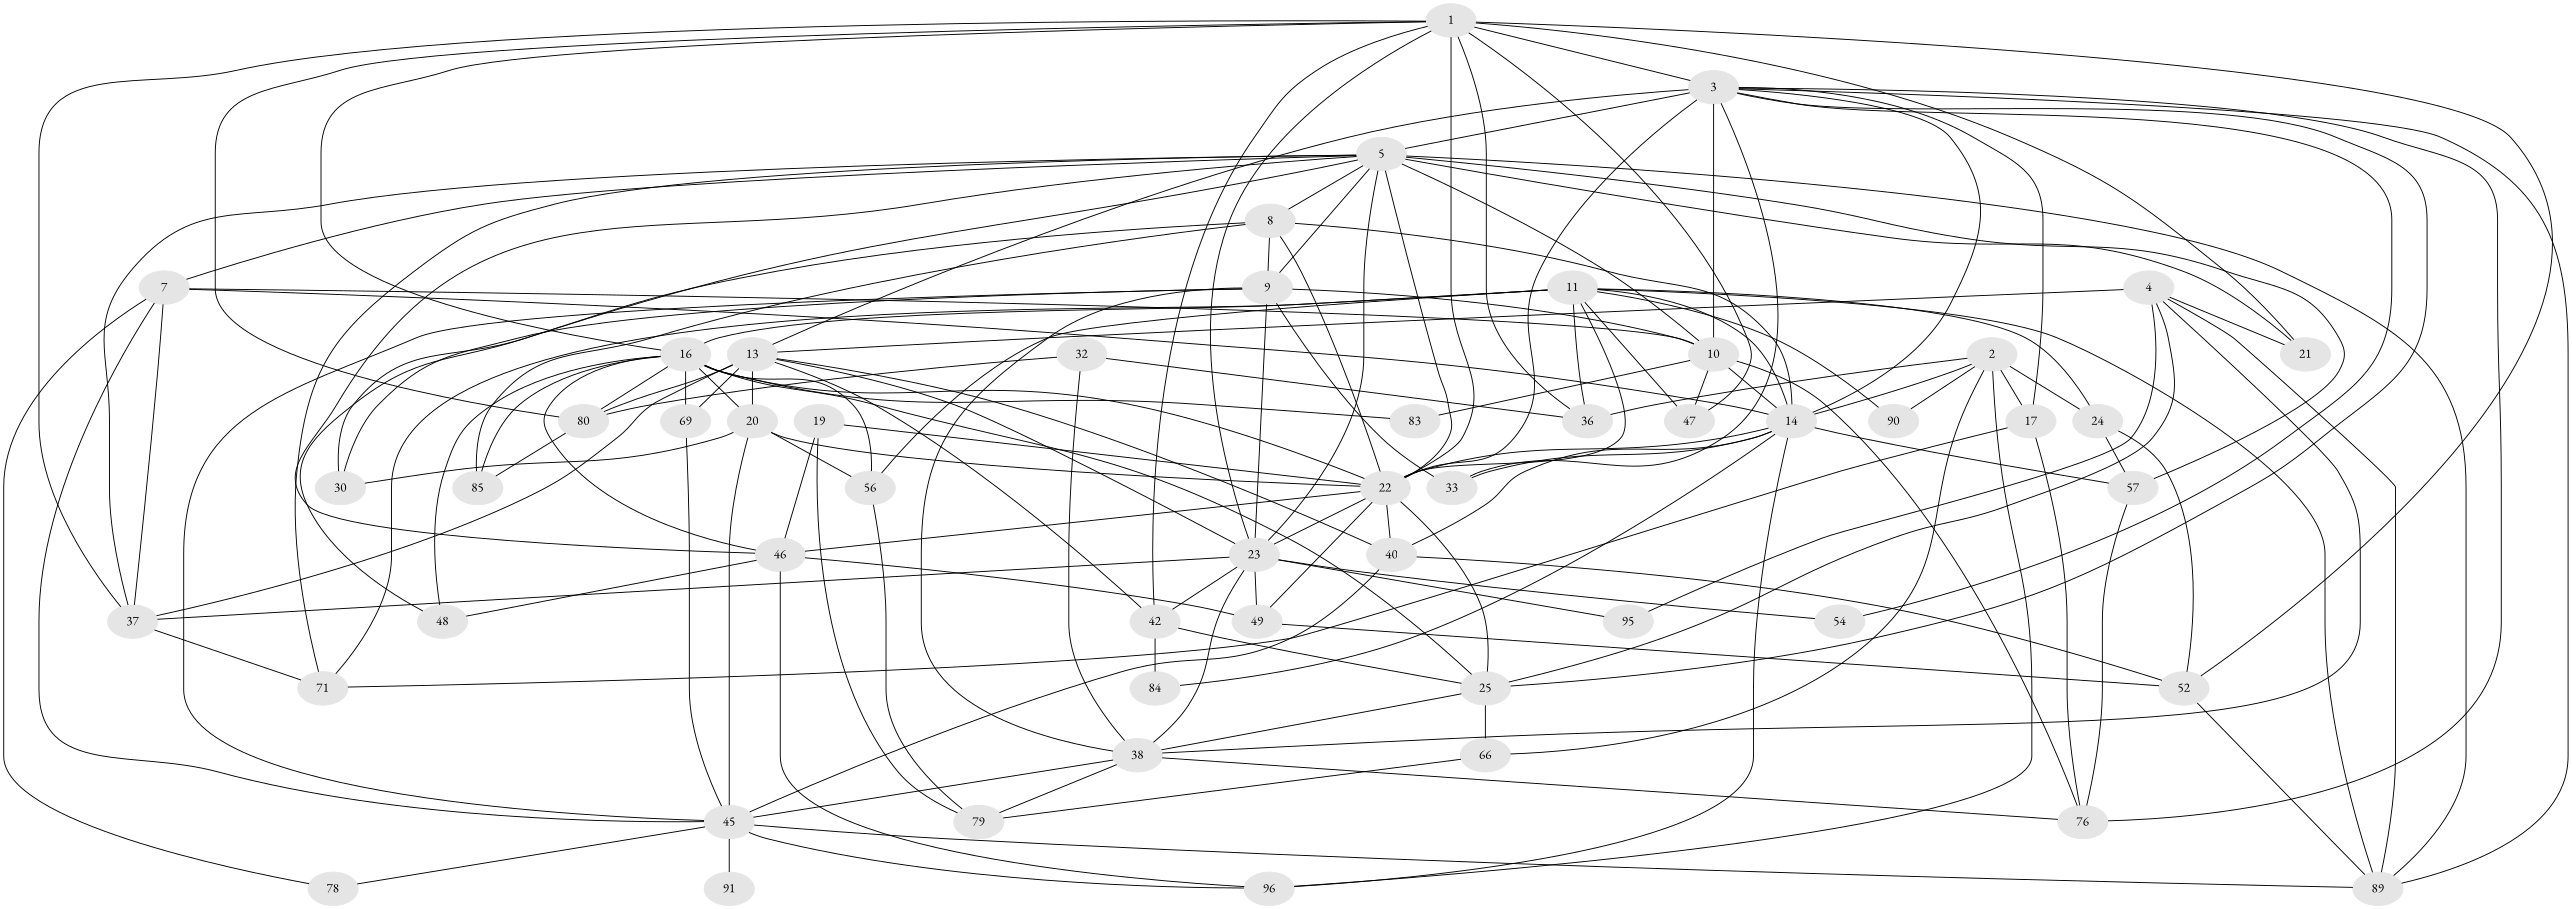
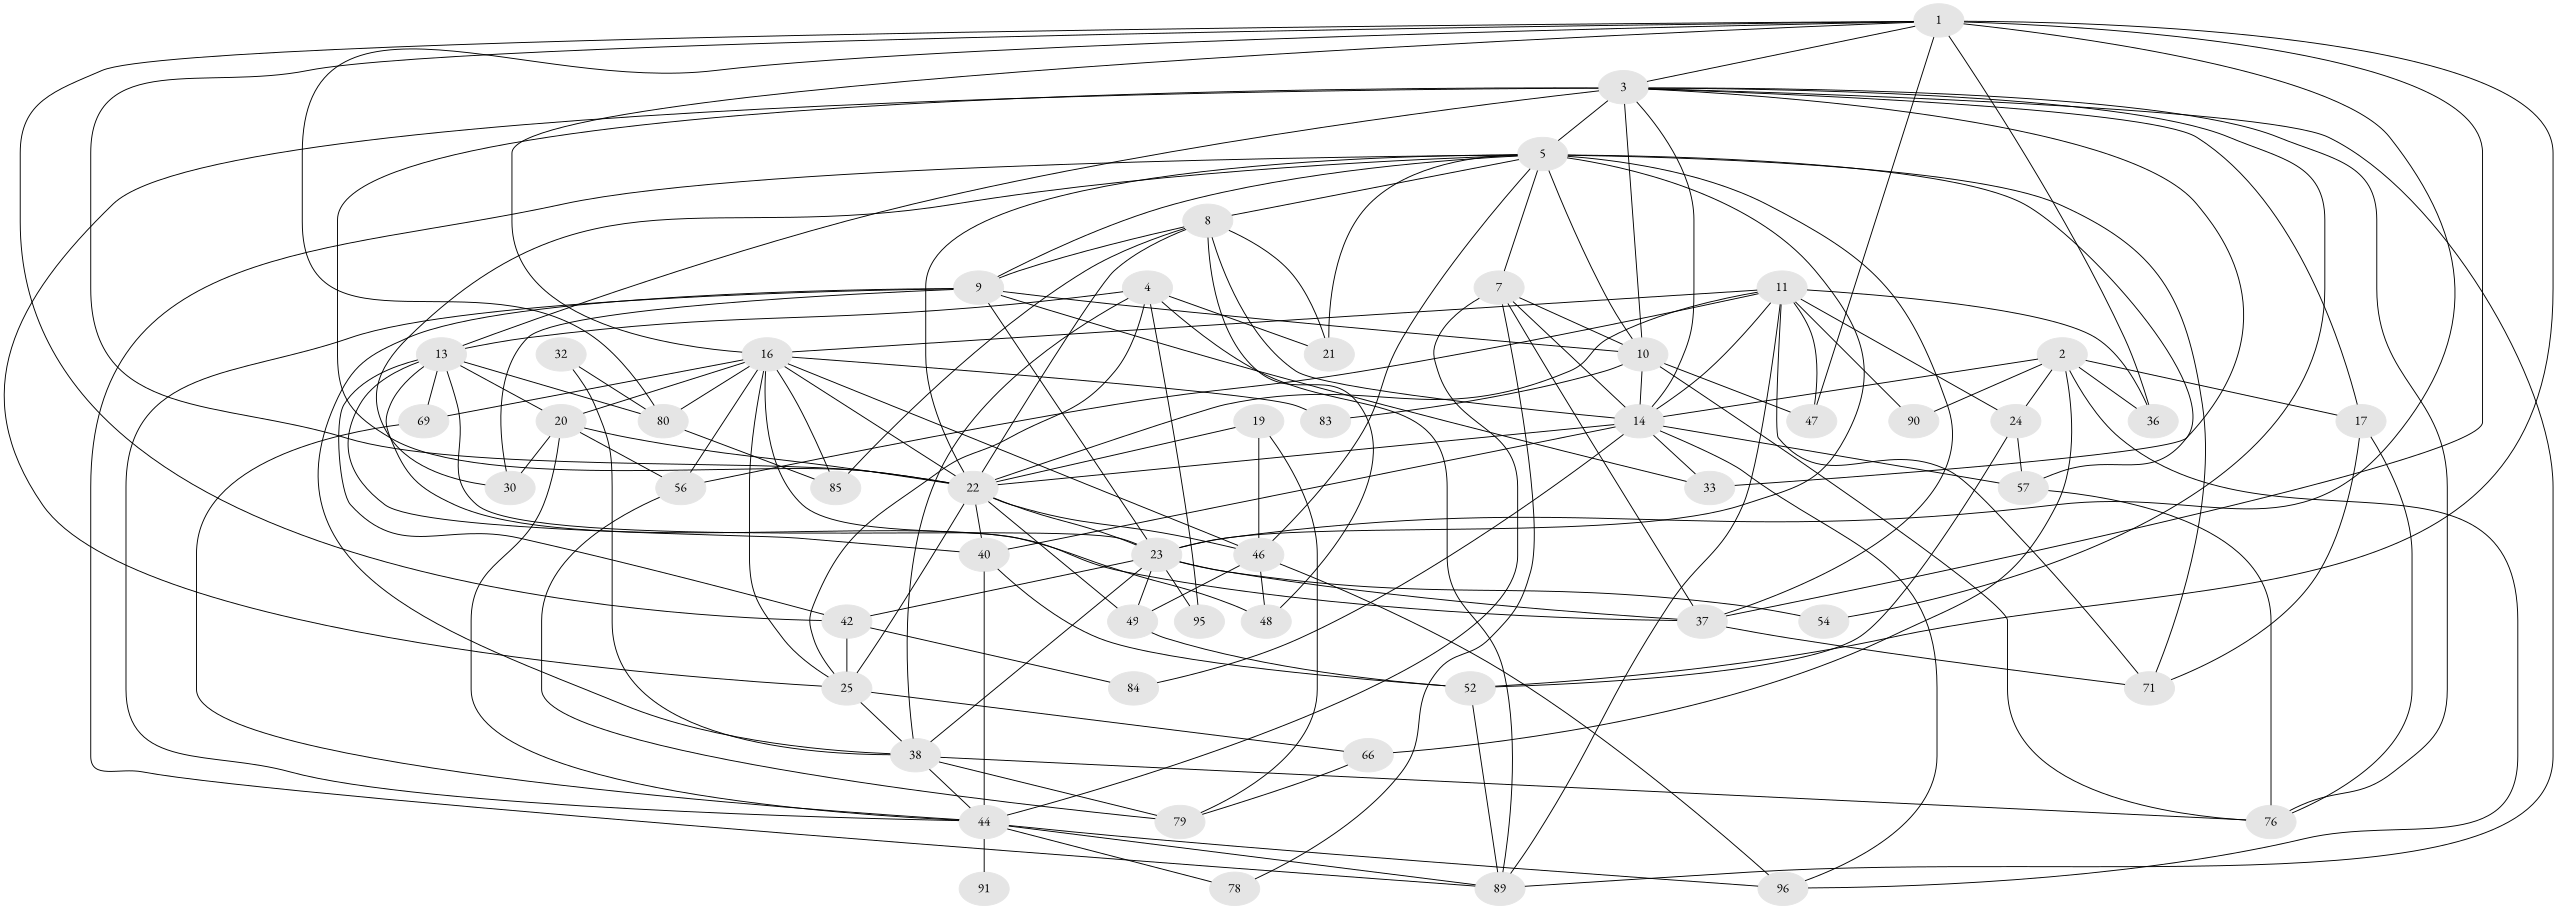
(1981, 126) -> (1290, 272)
(1323, 386) -> none
(729, 822) -> (984, 822)
